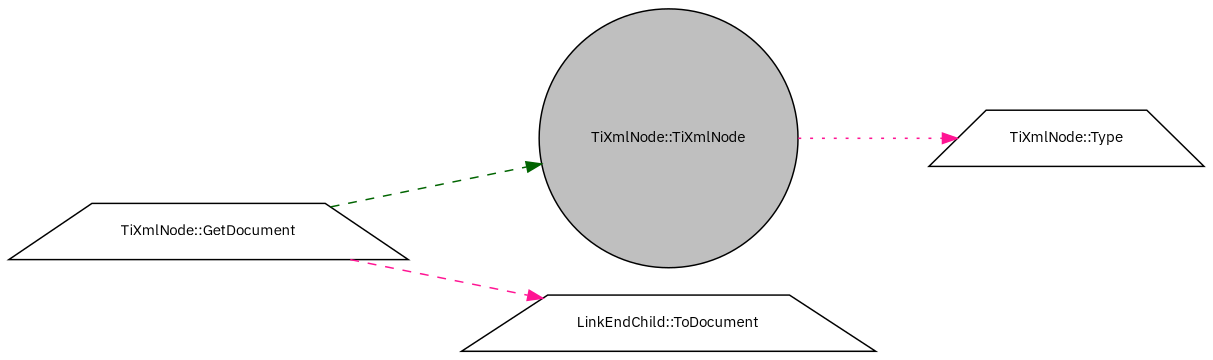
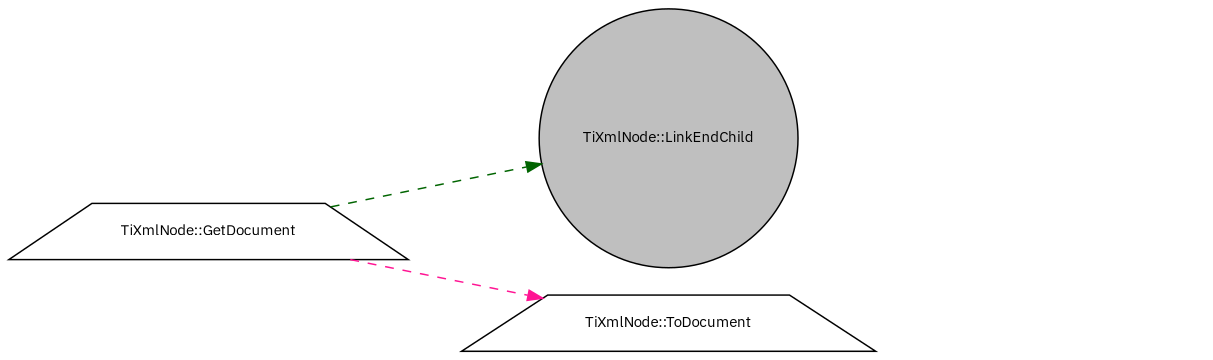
(669, 138) -> (669, 138)
(1066, 138) -> none
(669, 323) -> (669, 323)
